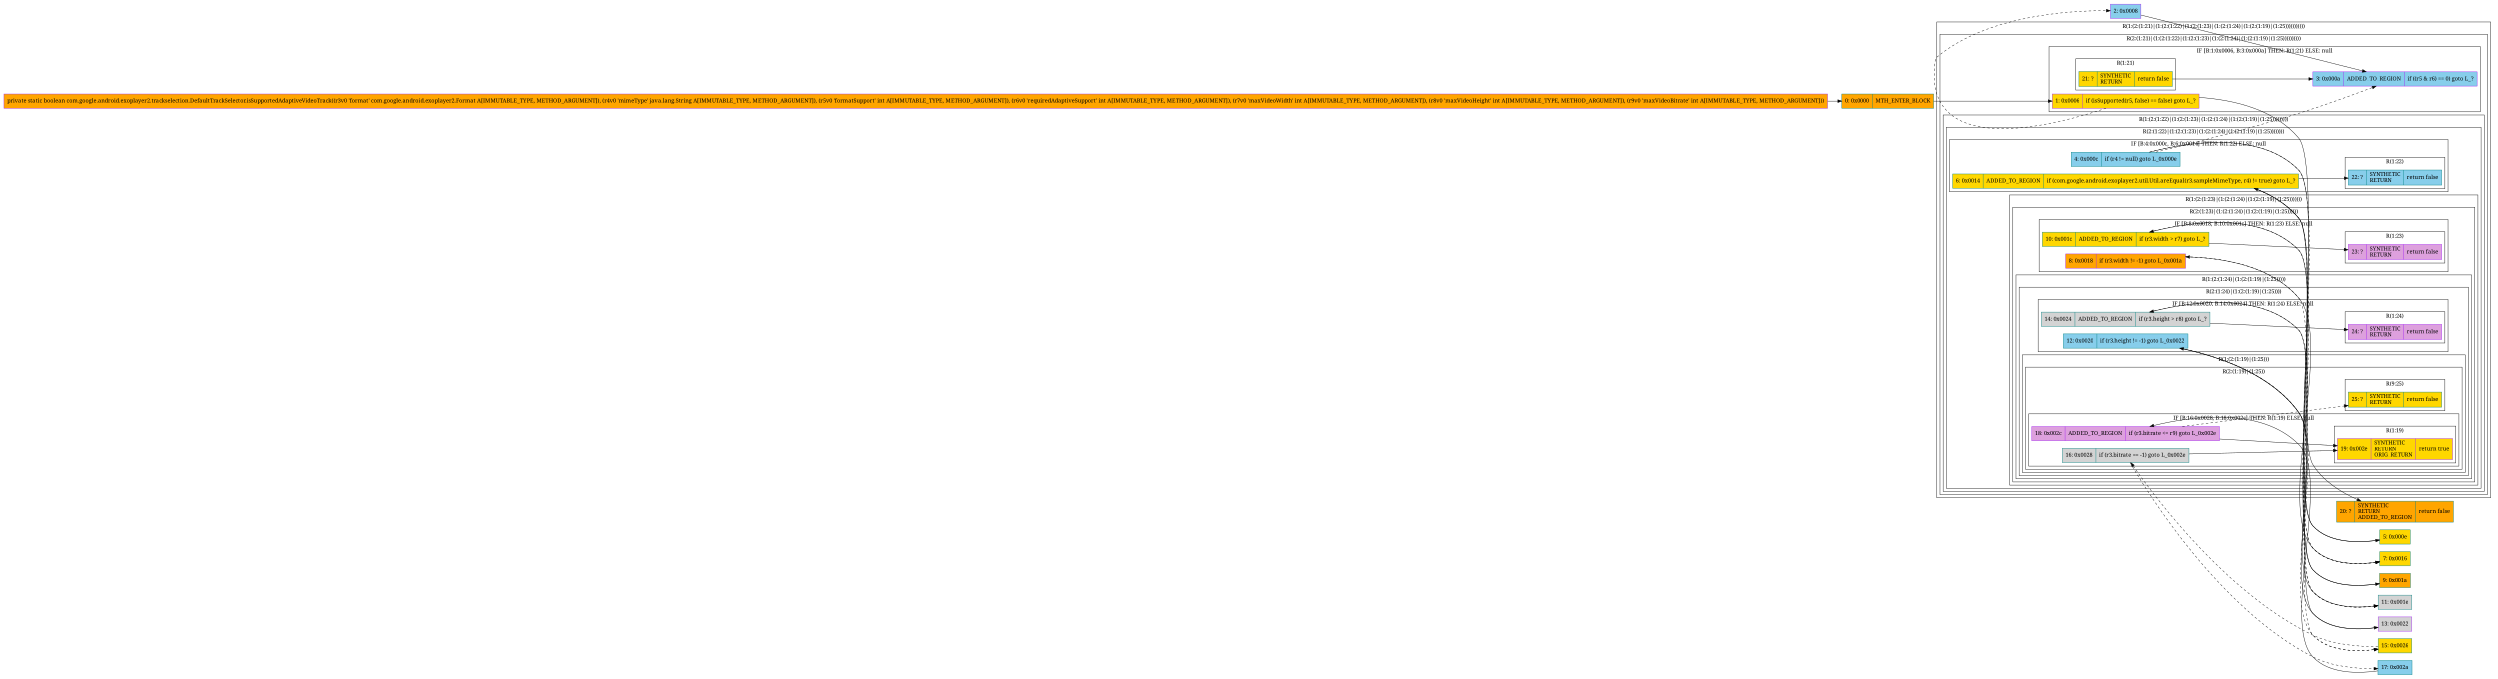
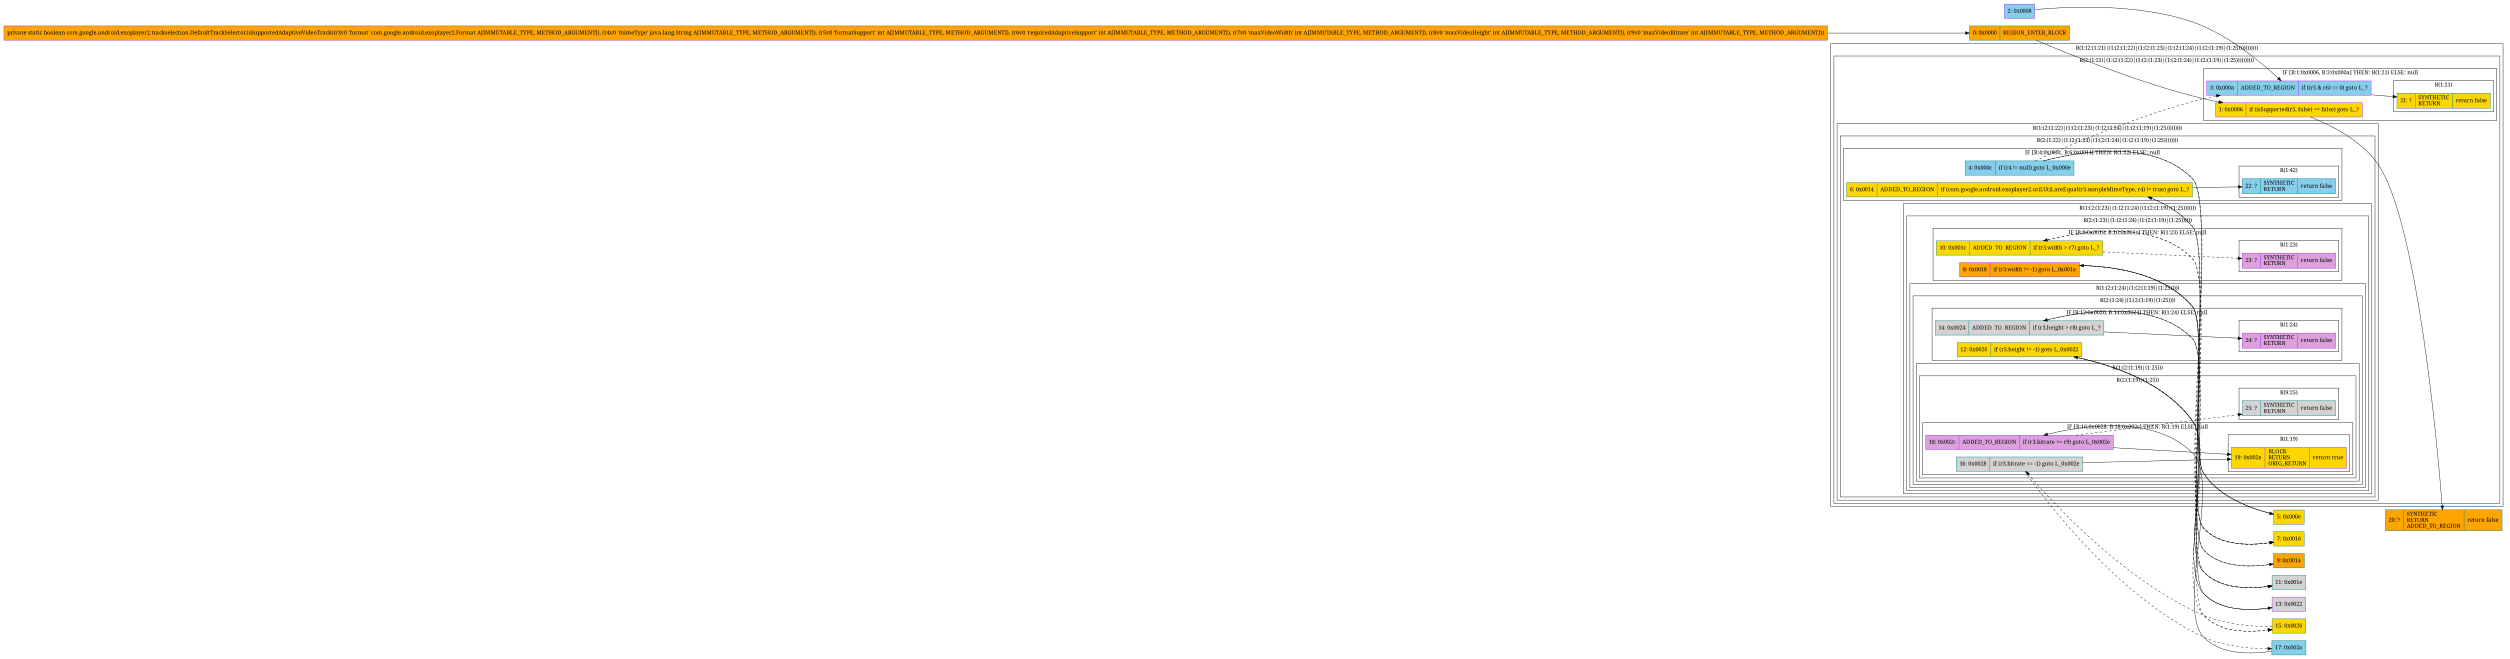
(1934, 79) -> none
(2241, 79) -> (2382, 96)
(1903, 101) -> (2035, 33)
(2395, 162) -> (2289, 171)
(2277, 246) -> (2170, 255)
(2126, 341) -> (2020, 350)
(2307, 369) -> (2200, 365)
(2305, 400) -> (2198, 401)
(2395, 400) -> (2289, 408)
(2390, 443) -> (2277, 452)
